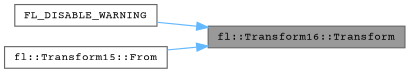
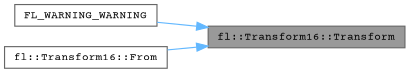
(86, 15) -> (86, 15)
(86, 57) -> (86, 57)
